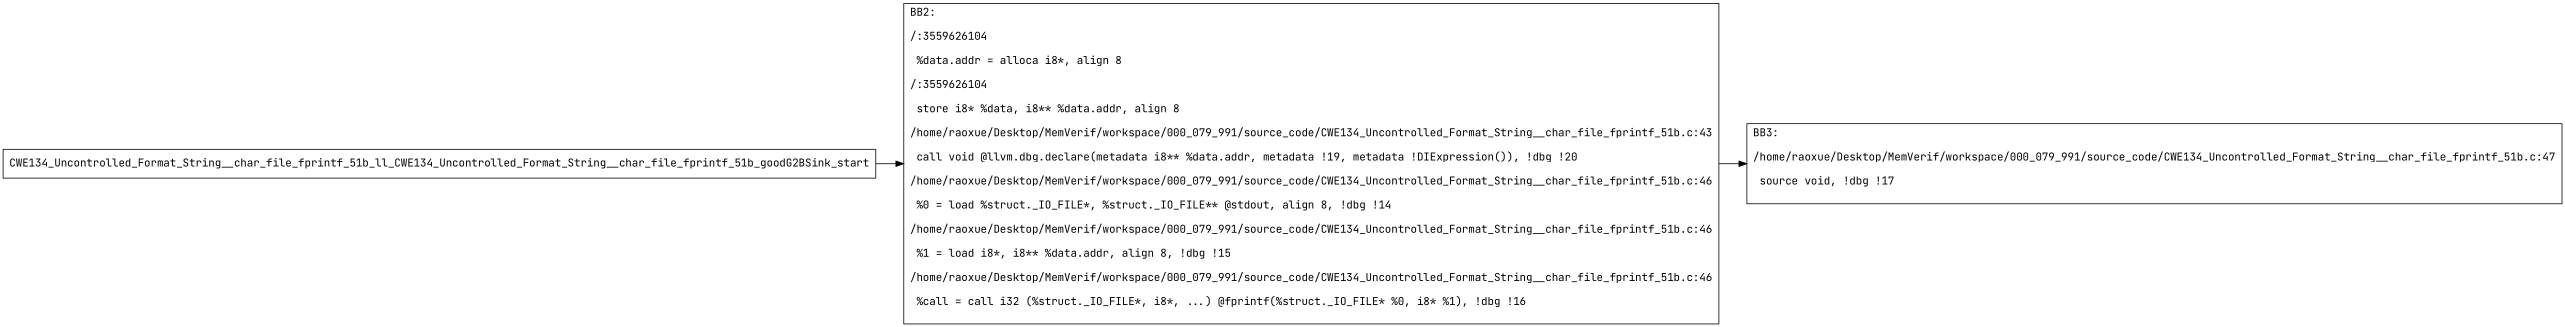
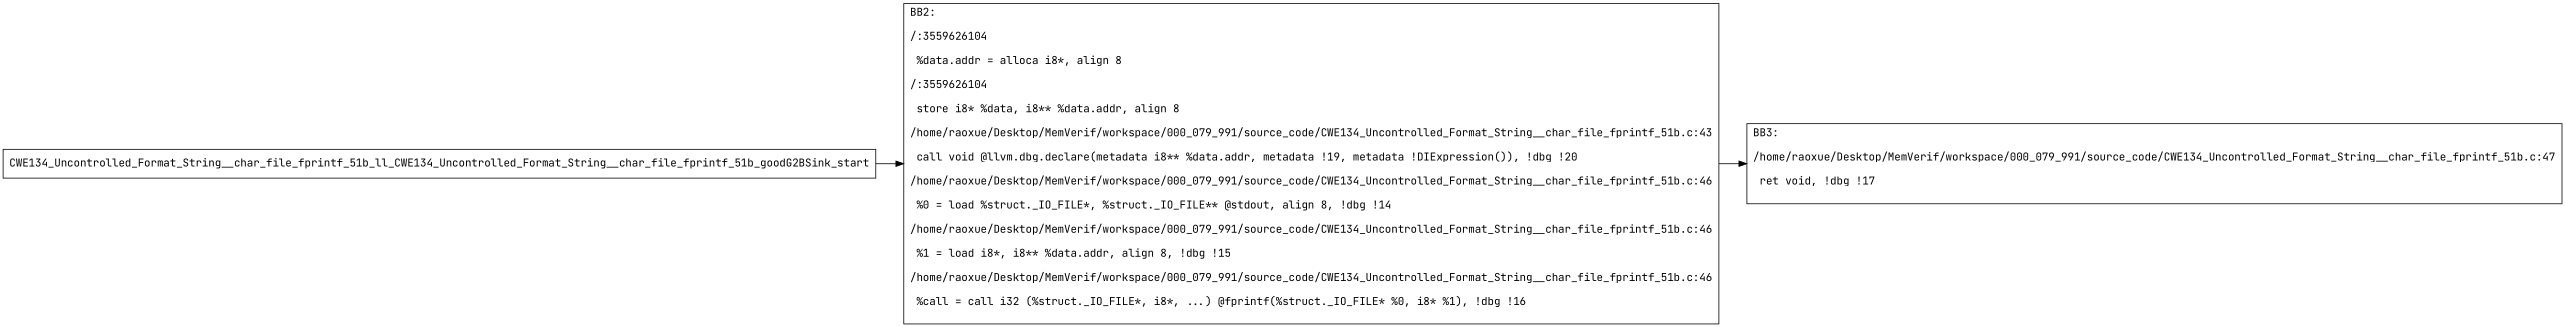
(1824, 181) -> (1814, 181)
